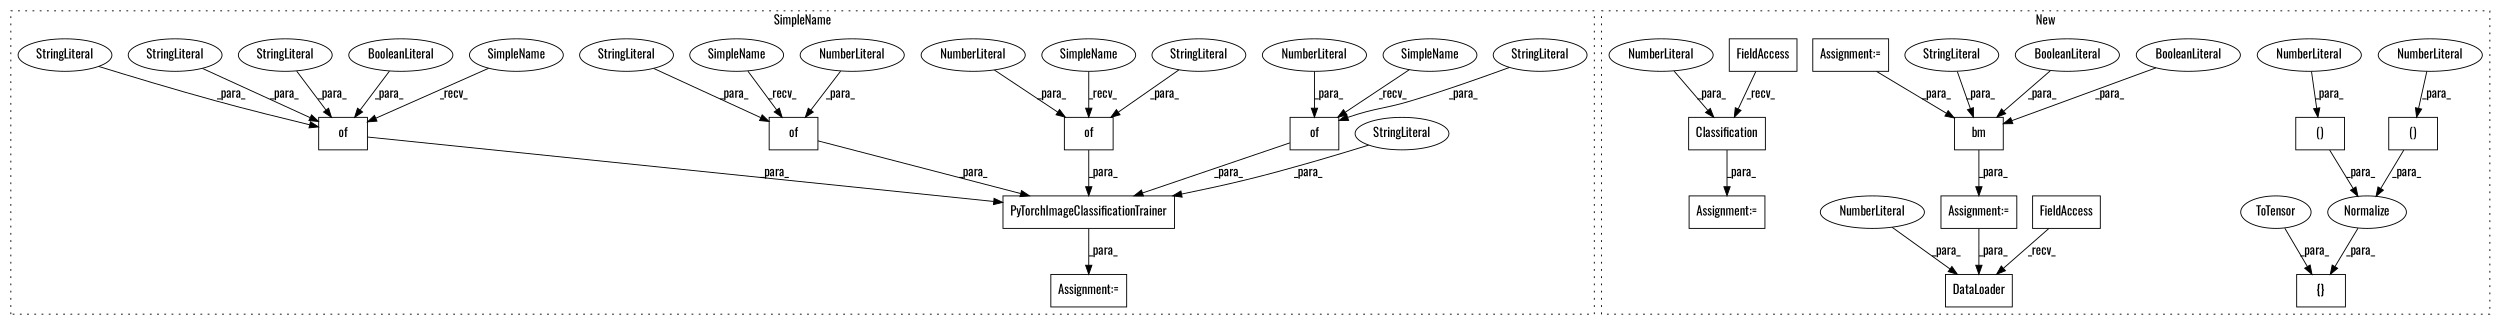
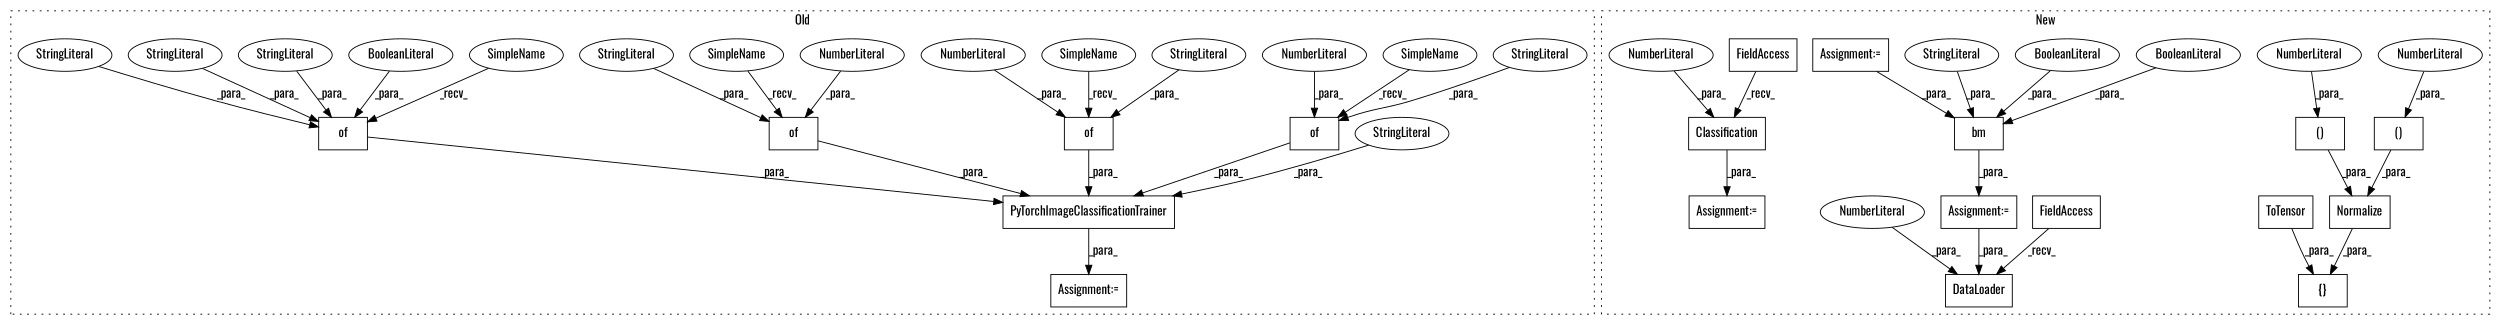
(803, 21) -> (803, 21)
(2276, 212) -> (2286, 212)
(2367, 212) -> (2360, 212)
